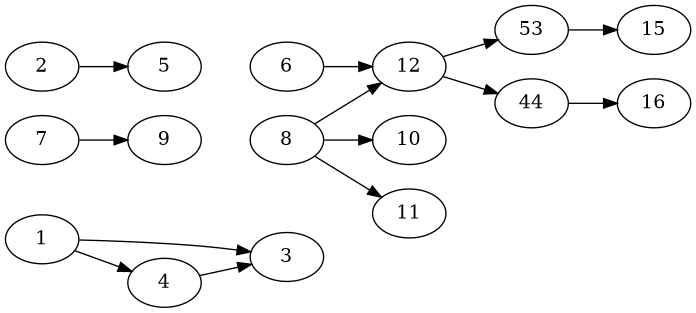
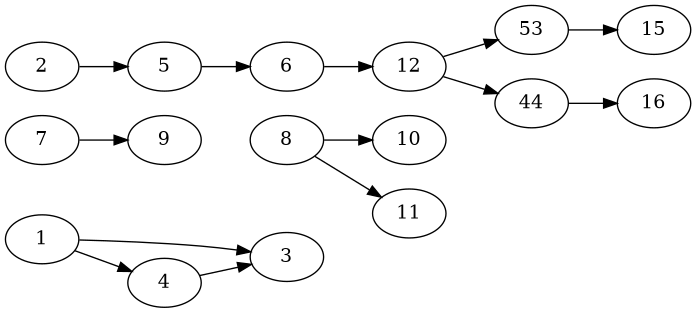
none -> (219, 67)
(342, 107) -> none
